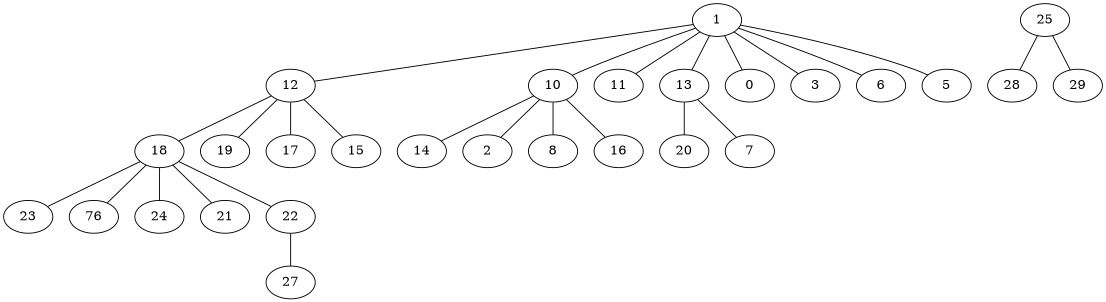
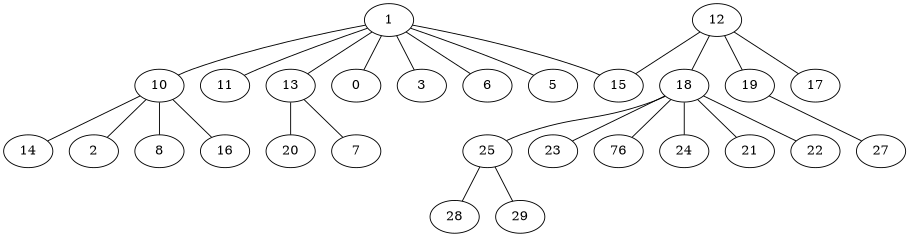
(504, 53) -> (507, 46)
none -> (586, 118)
(291, 250) -> (815, 118)
